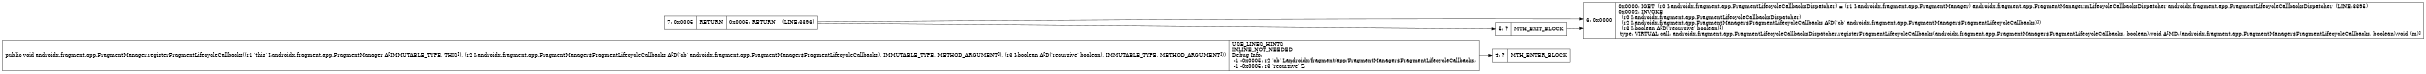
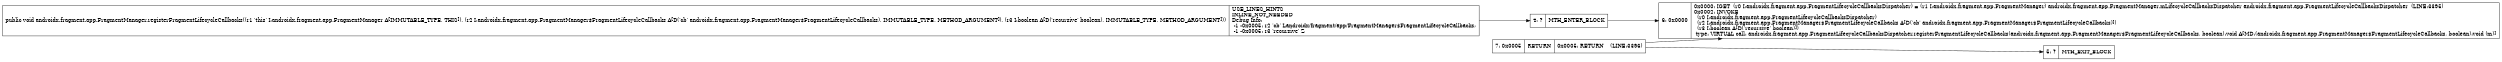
(1573, 28) -> (1631, 21)
